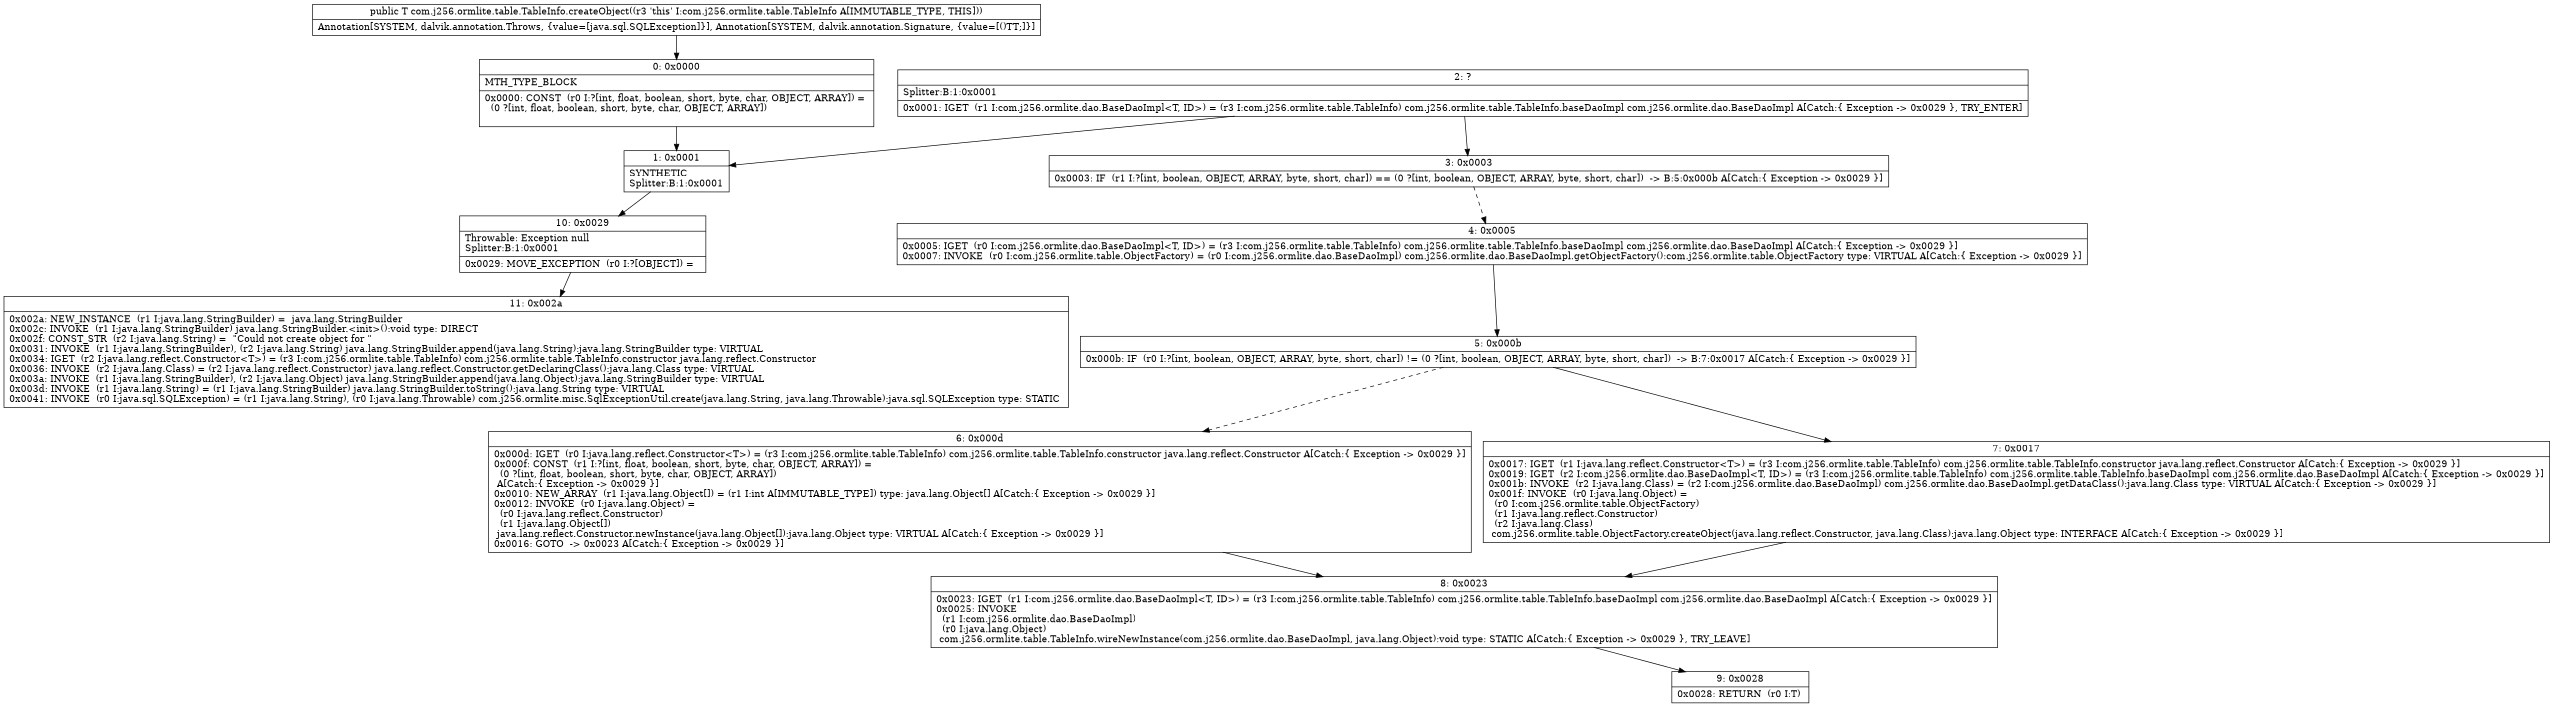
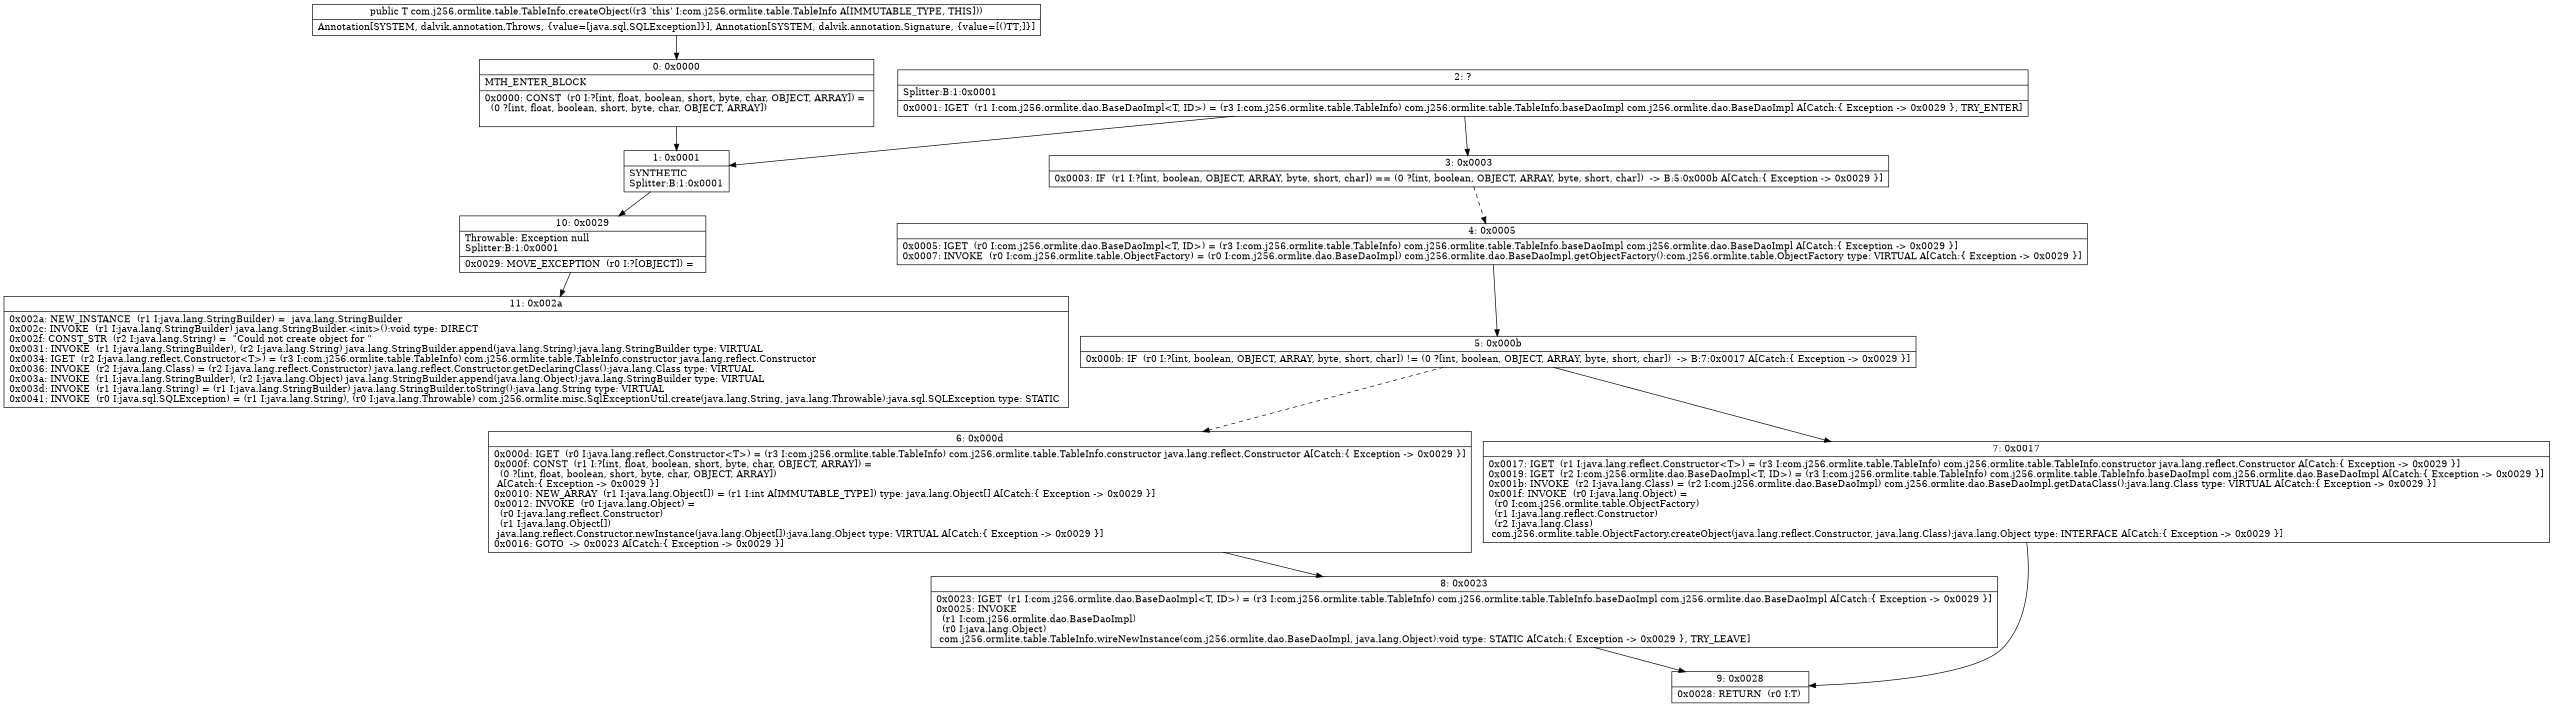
(531, 82) -> (536, 82)
(1709, 559) -> (1967, 666)
